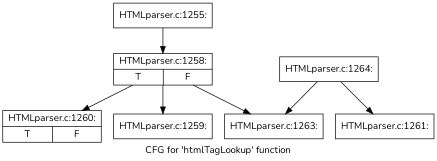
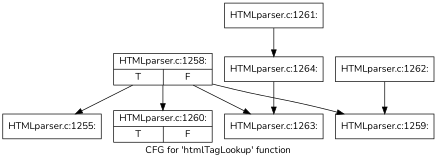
(163, 37) -> (107, 98)
none -> (385, 69)
(354, 95) -> (274, 39)
